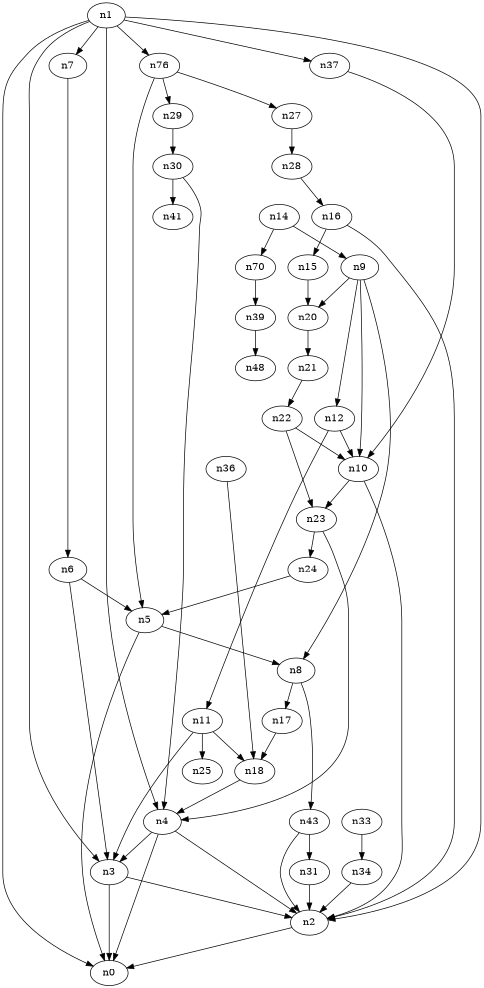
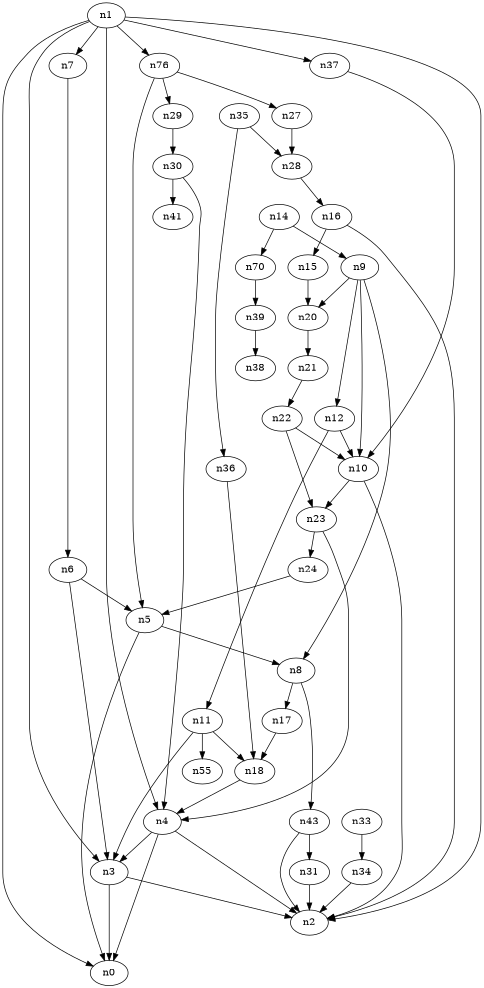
none -> (239, 116)
(255, 368) -> (255, 368)
(202, 771) -> (202, 771)
(213, 947) -> none
